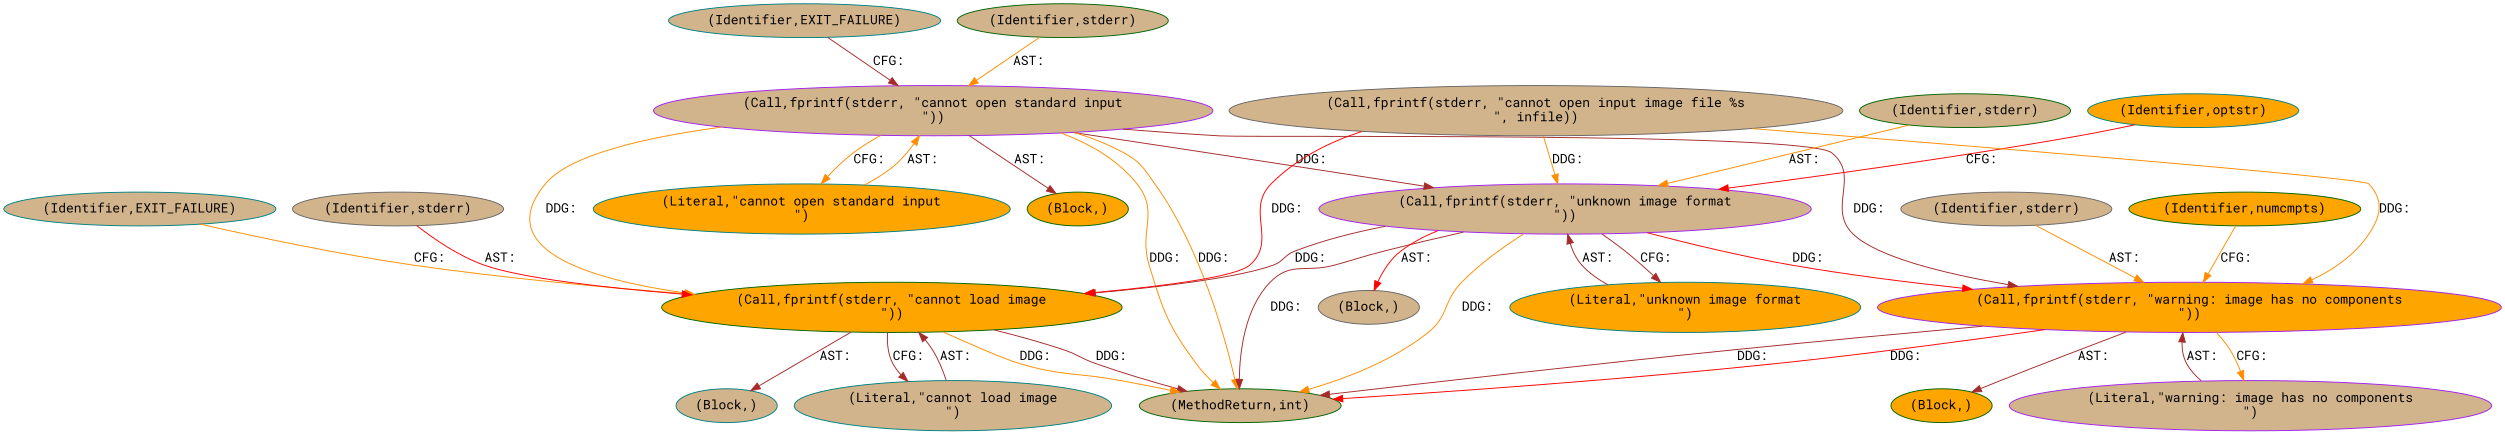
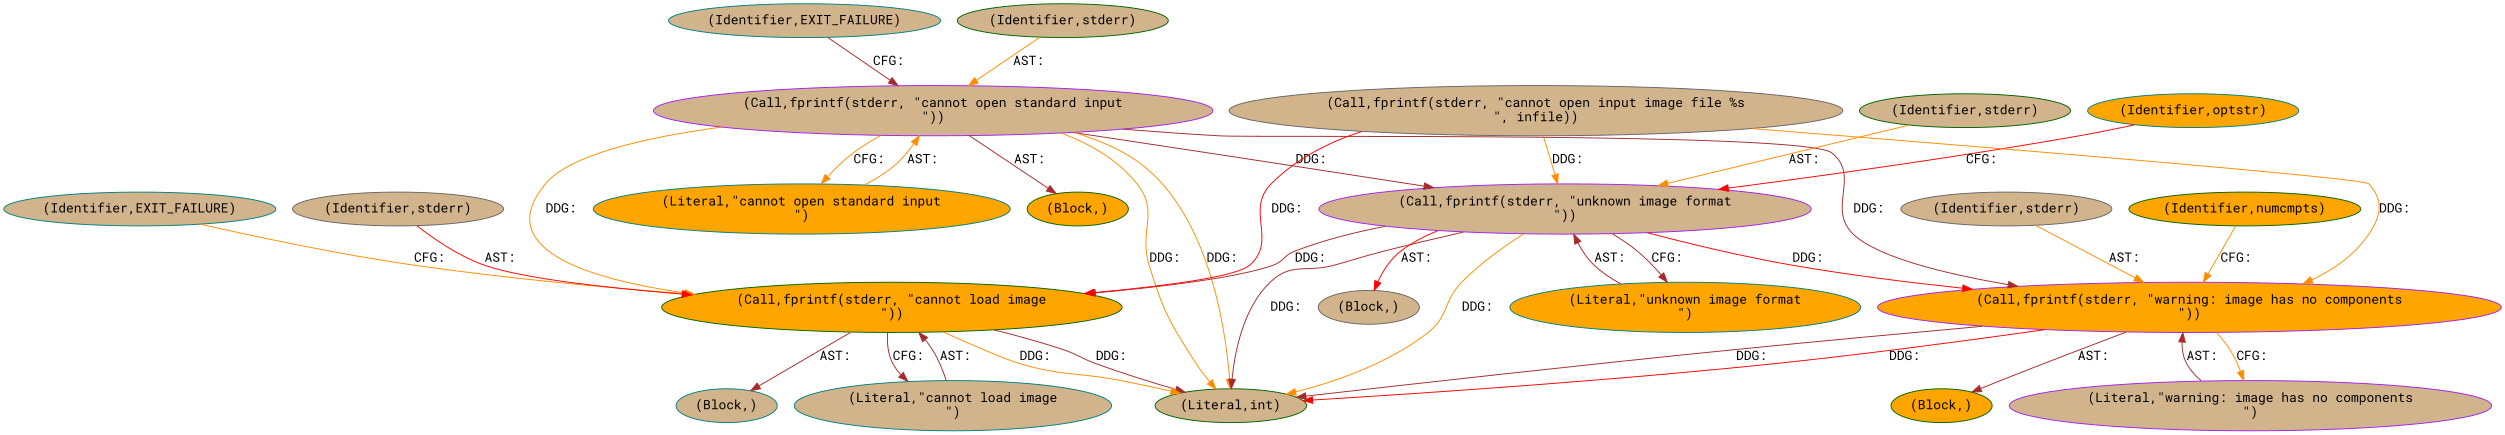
(1240, 406) -> (1231, 406)
